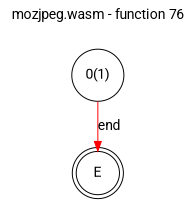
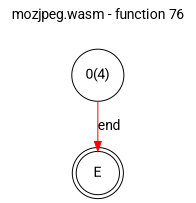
(98, 75) -> (98, 75)
